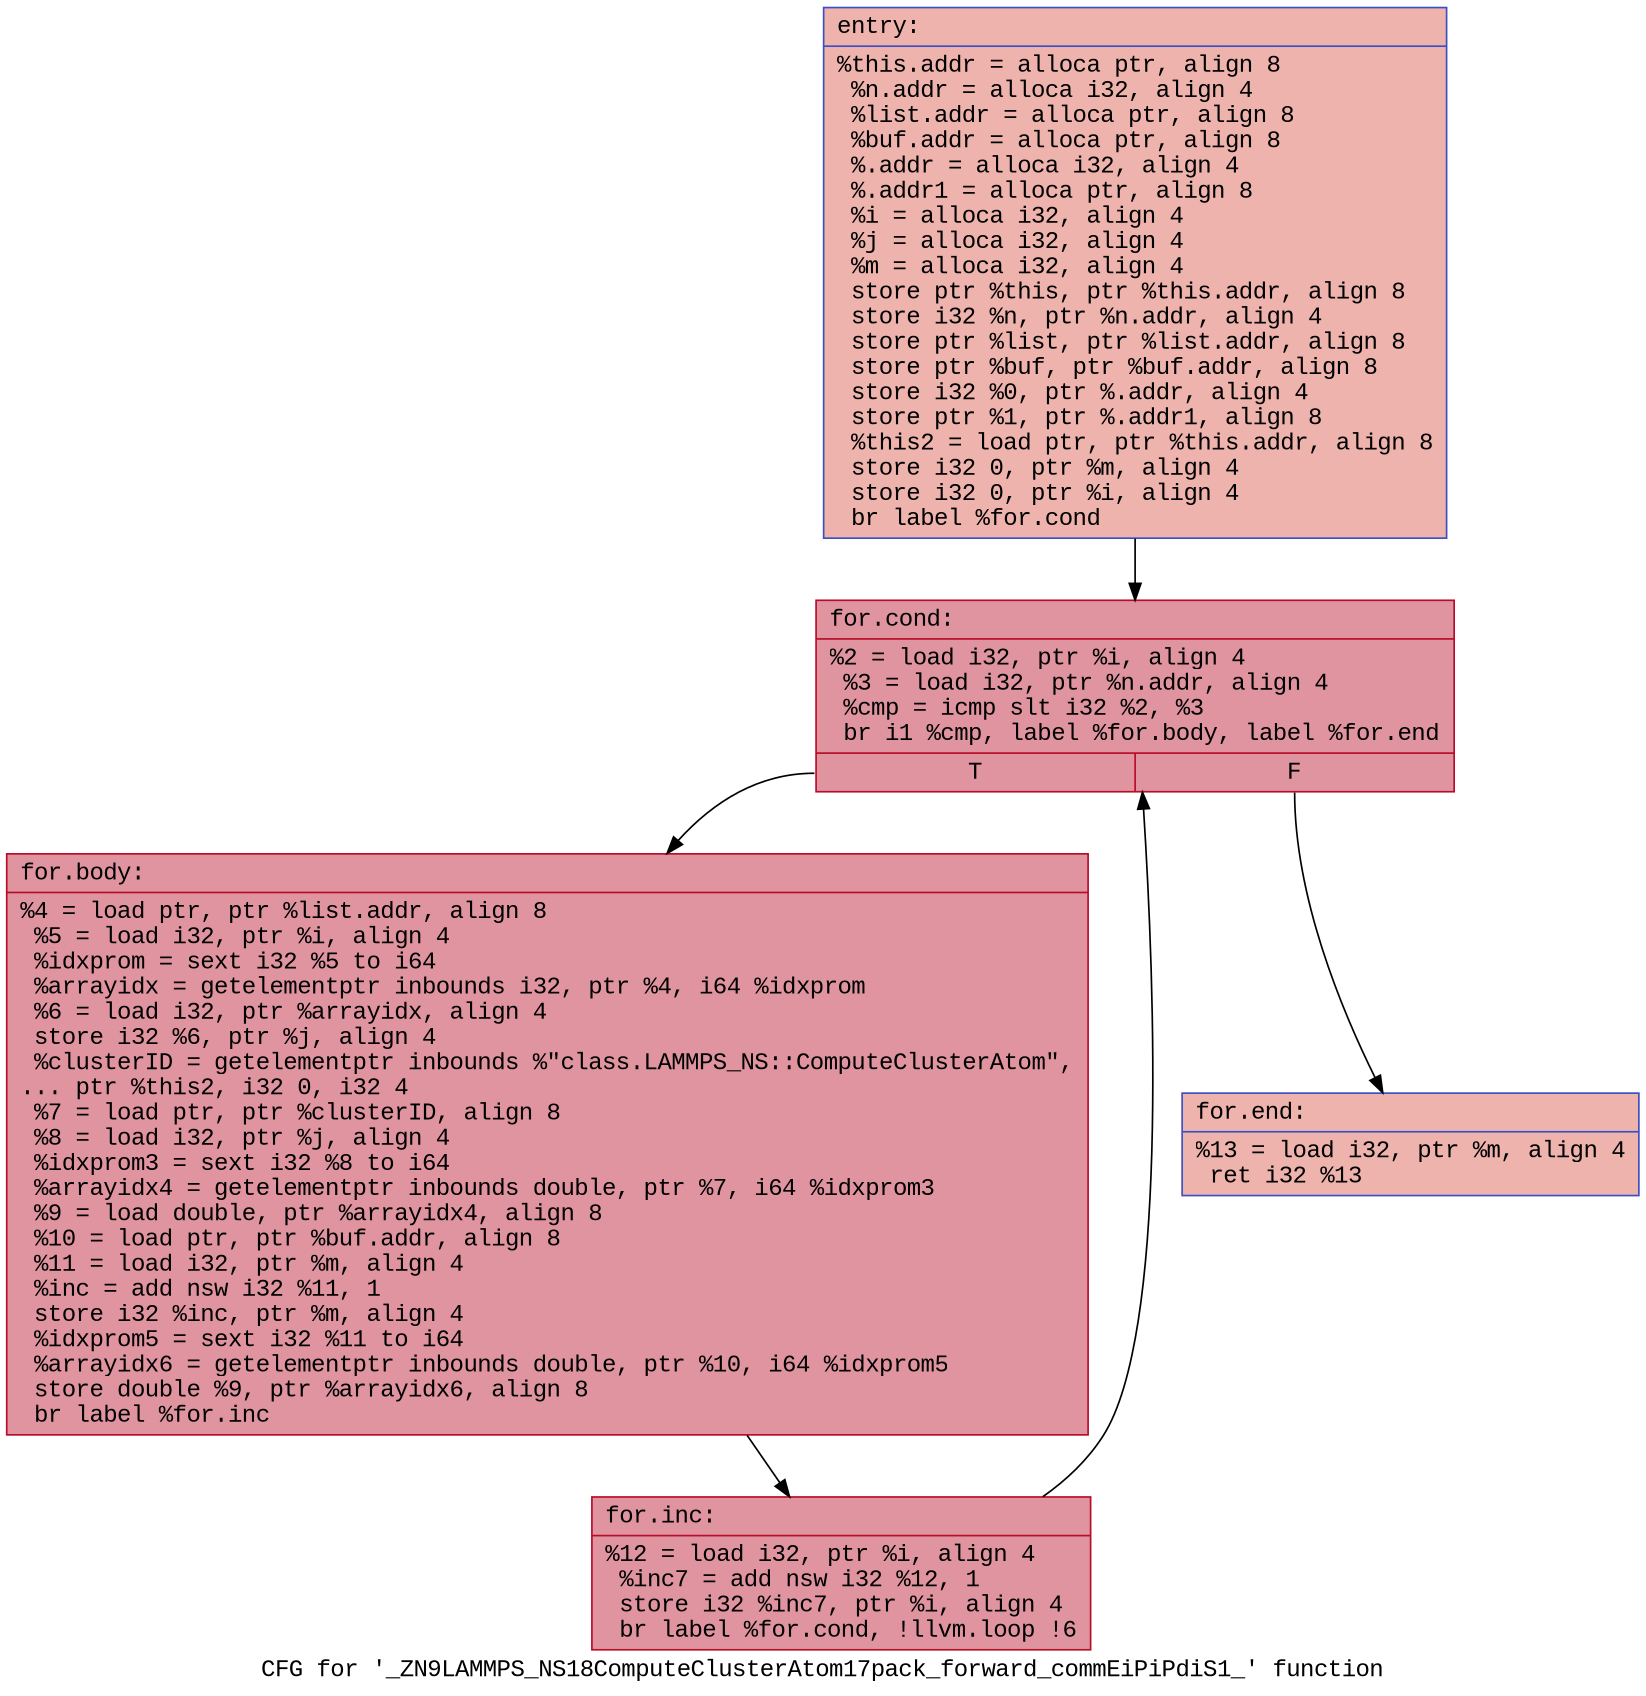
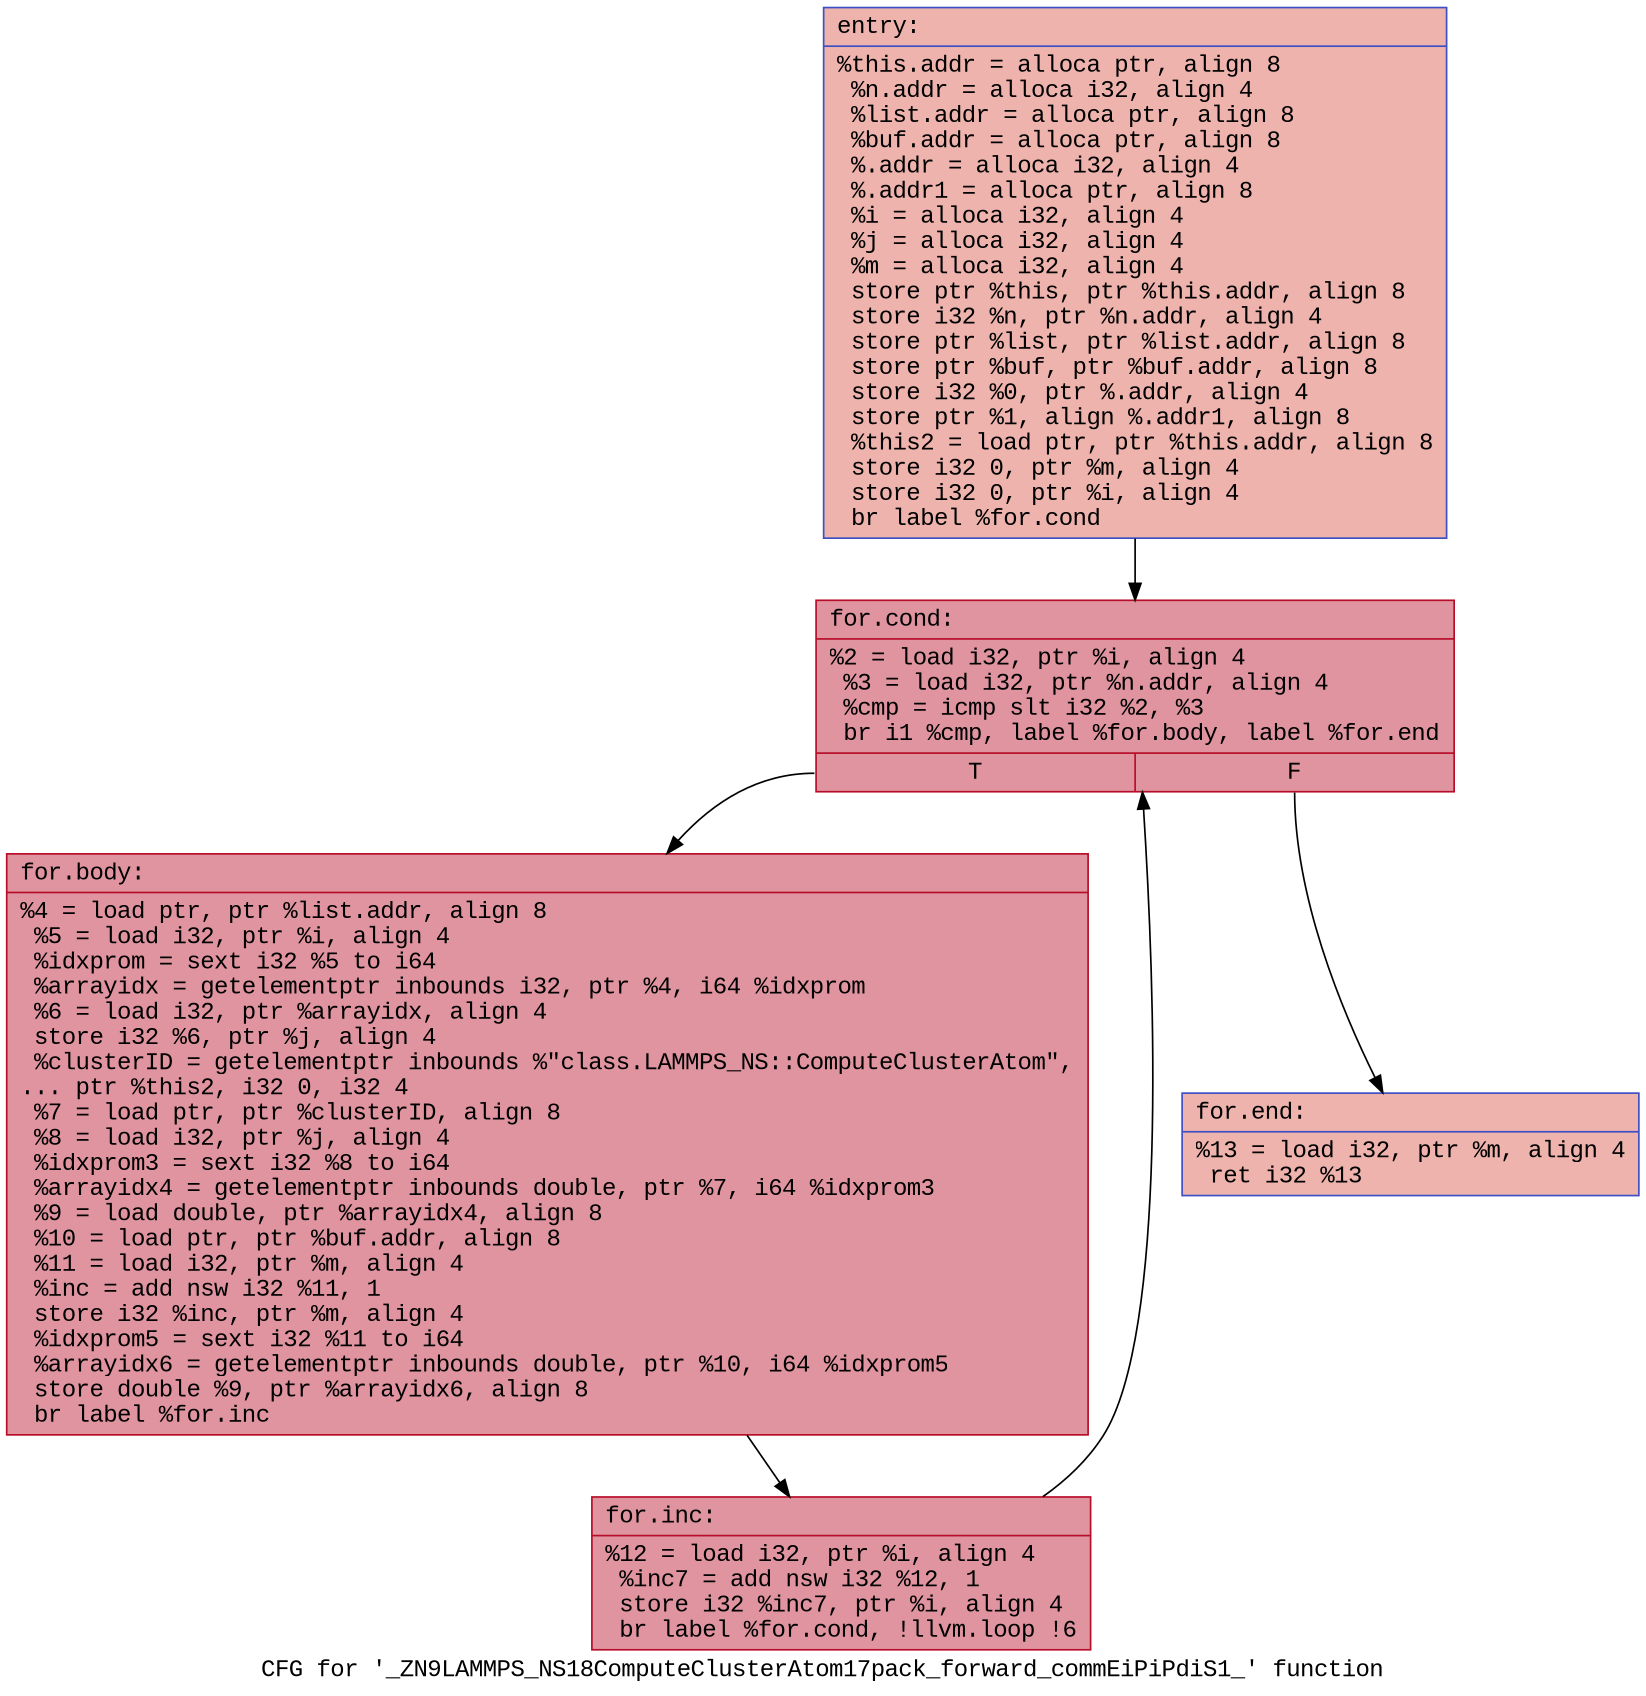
(1080, 417) -> (1094, 417)
